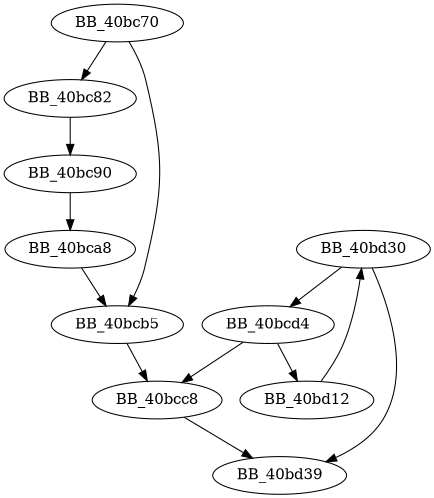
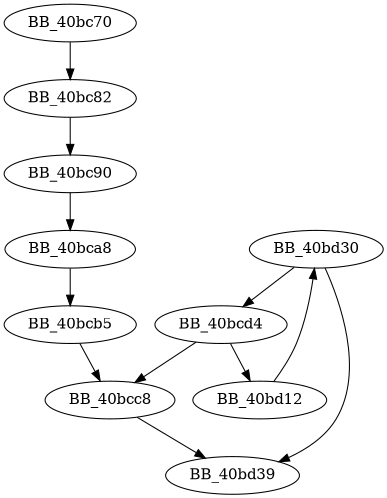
(160, 168) -> none
